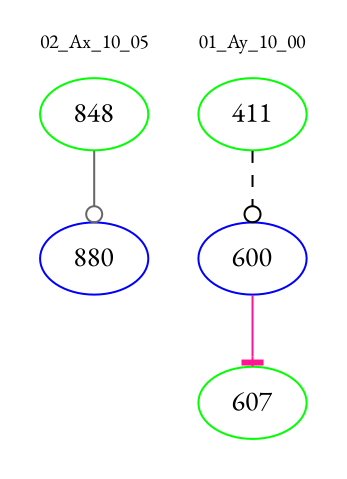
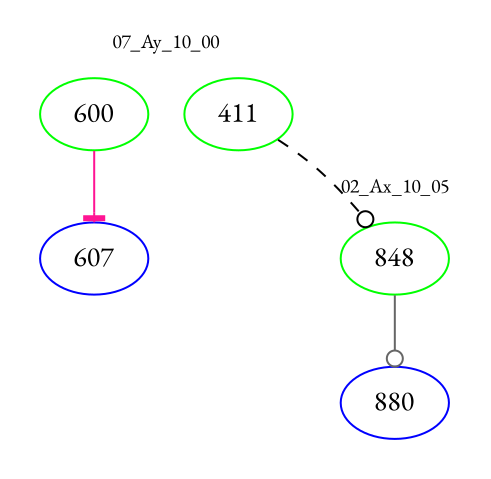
(253, 43) -> (166, 43)
(253, 179) -> (337, 188)
(253, 259) -> (94, 114)
(253, 403) -> (94, 259)
